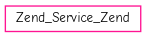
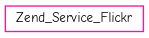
(73, 19) -> (74, 19)
